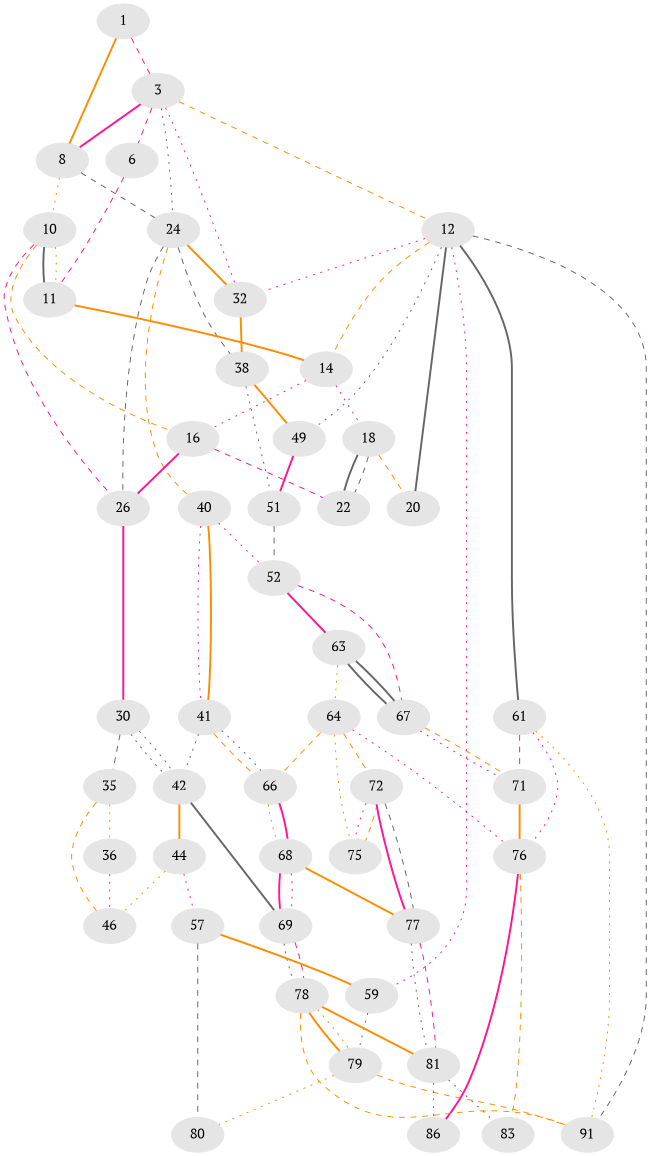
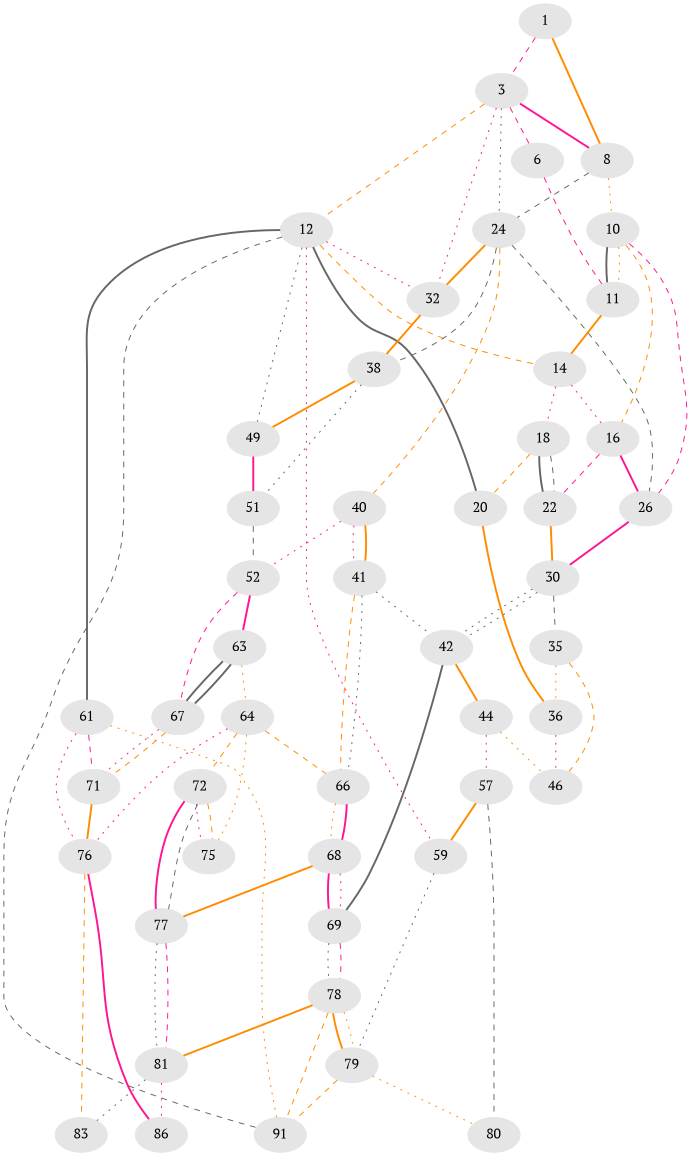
none -> (551, 543)
none -> (505, 622)
